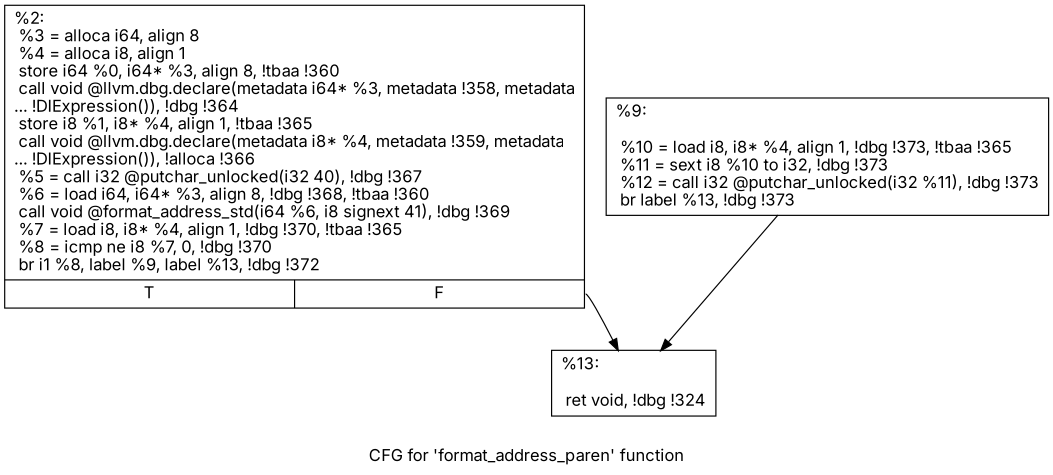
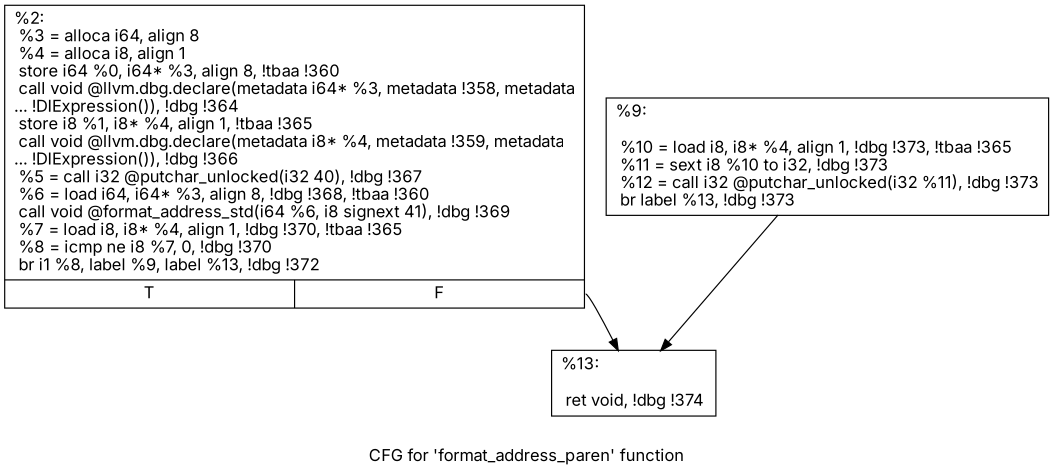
(135, 160) -> (127, 160)
(634, 401) -> (633, 401)
